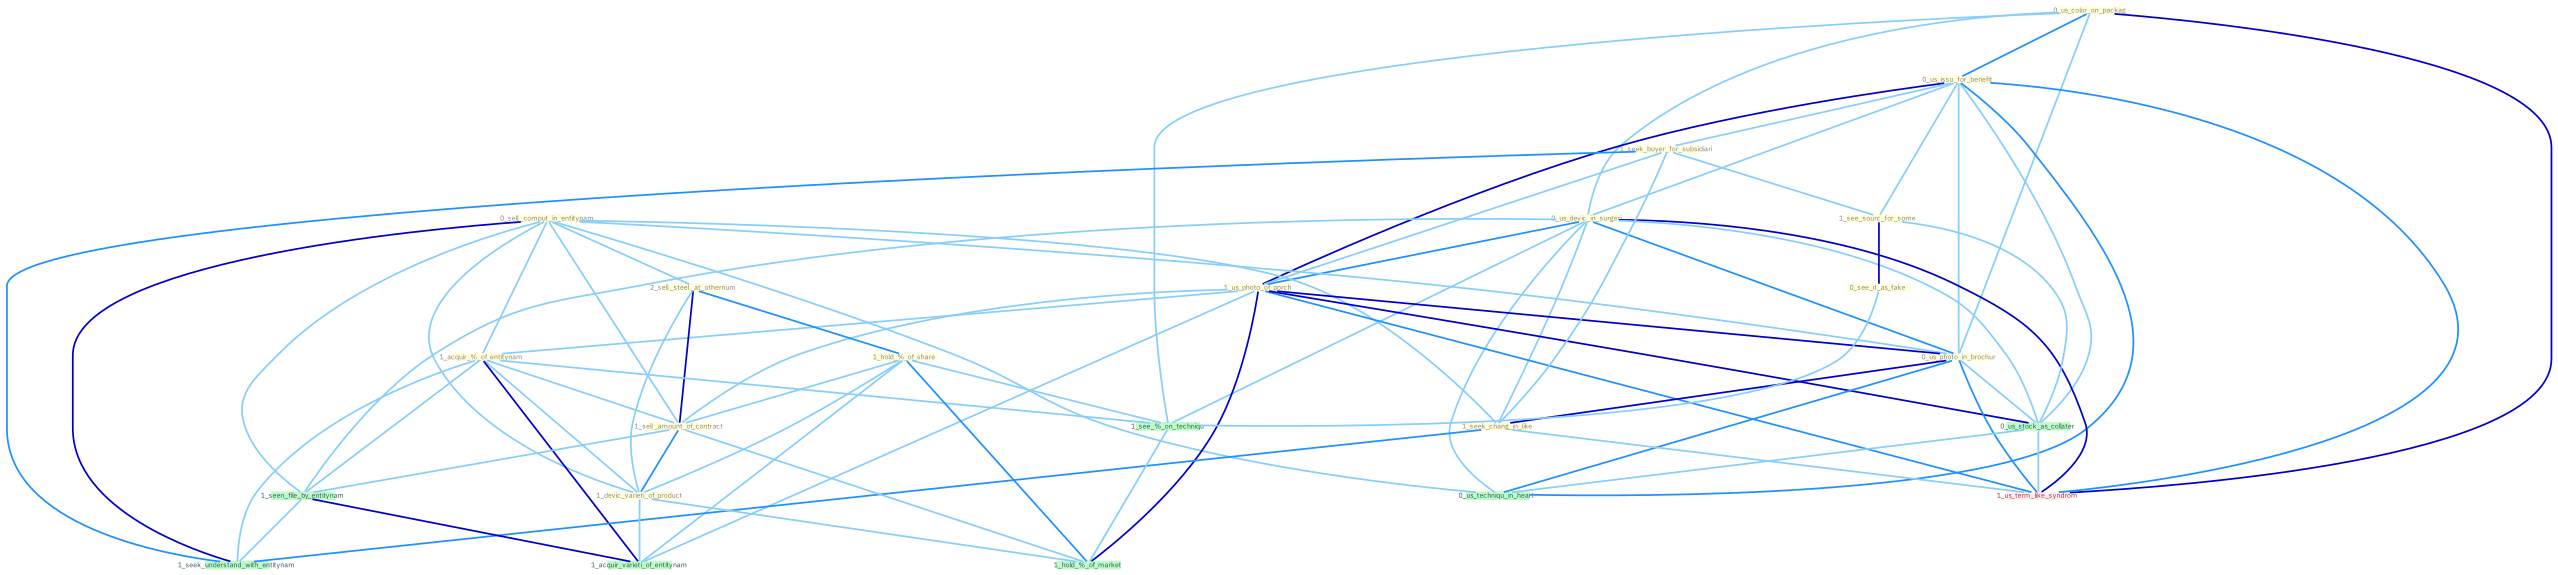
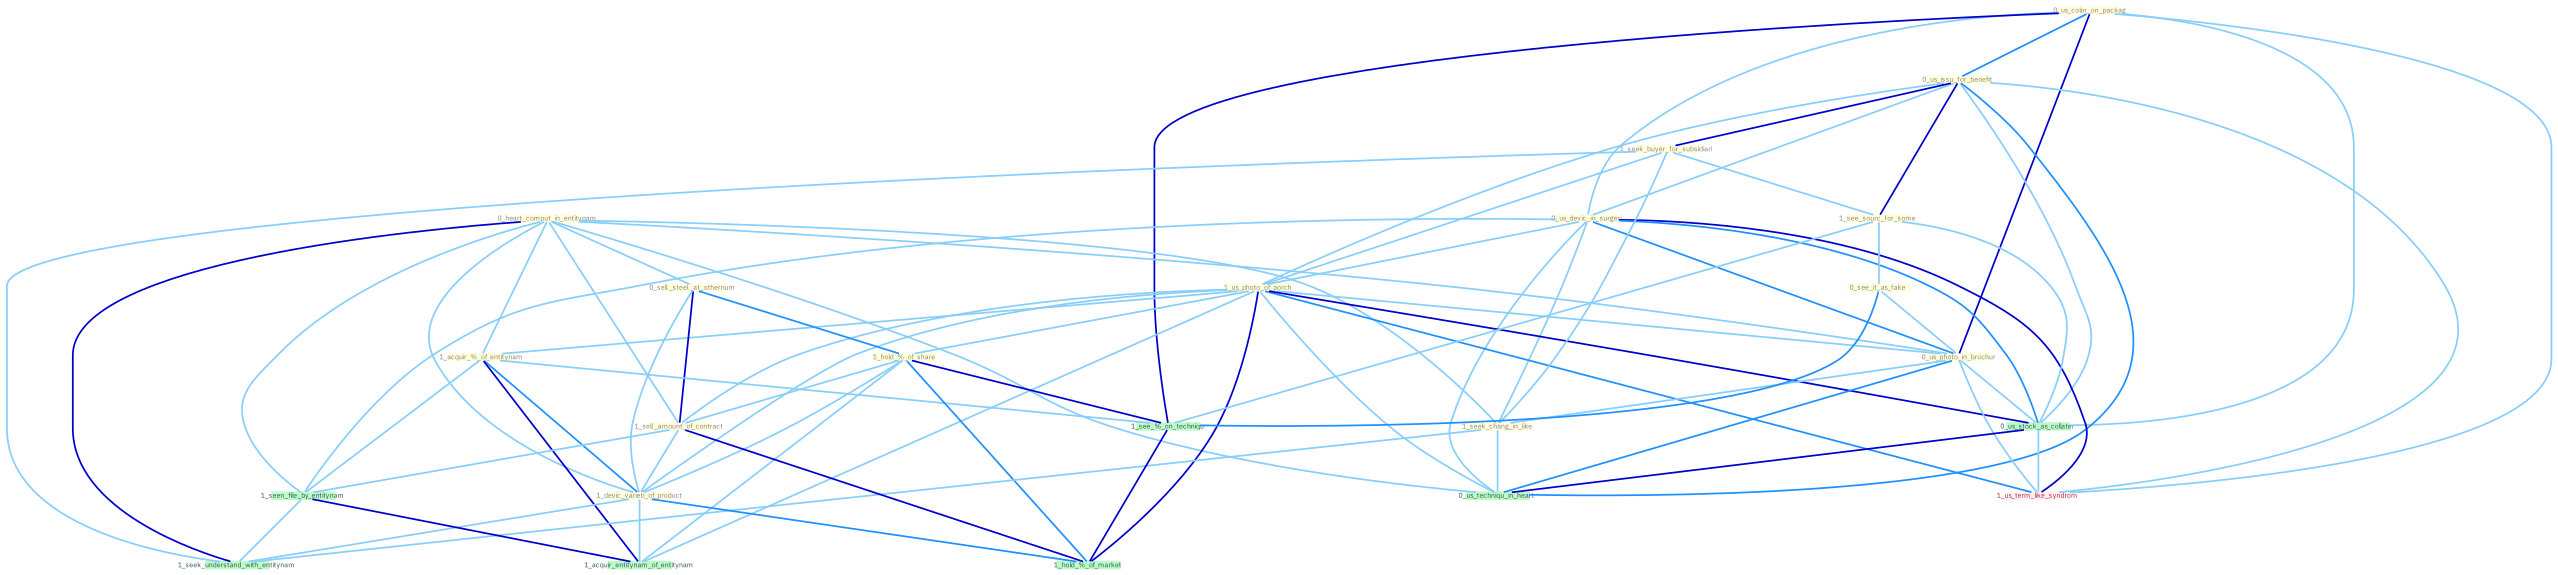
(1459, 58) -> (1459, 58)
(1813, 114) -> (1813, 114)
(1919, 149) -> (1919, 149)
(2031, 167) -> (2031, 167)
(1544, 170) -> (1544, 170)
(610, 198) -> (610, 198)
(548, 218) -> (548, 218)
(1959, 218) -> (1919, 322)
(1879, 244) -> (1879, 244)
none -> (2354, 245)
(1423, 253) -> (1423, 253)
(1900, 273) -> (1900, 273)
(2551, 276) -> (2551, 276)
(2440, 280) -> (2440, 280)
(693, 288) -> (693, 288)
none -> (1082, 322)
(1609, 322) -> (1609, 322)
none -> (930, 331)
(1358, 332) -> (1436, 347)
(1837, 376) -> (1837, 376)
(581, 392) -> none
(1074, 401) -> (1074, 401)
none -> (1365, 405)
(1436, 423) -> (1436, 423)
(561, 426) -> (561, 426)
(325, 430) -> (486, 523)
(2002, 446) -> (2002, 446)
(1717, 455) -> (1498, 461)
(1819, 455) -> (1768, 461)
(660, 461) -> (660, 461)
(1128, 496) -> (1128, 496)
(837, 499) -> (837, 499)
(904, 502) -> (904, 502)
(864, 530) -> (864, 530)
(640, 565) -> (640, 565)
